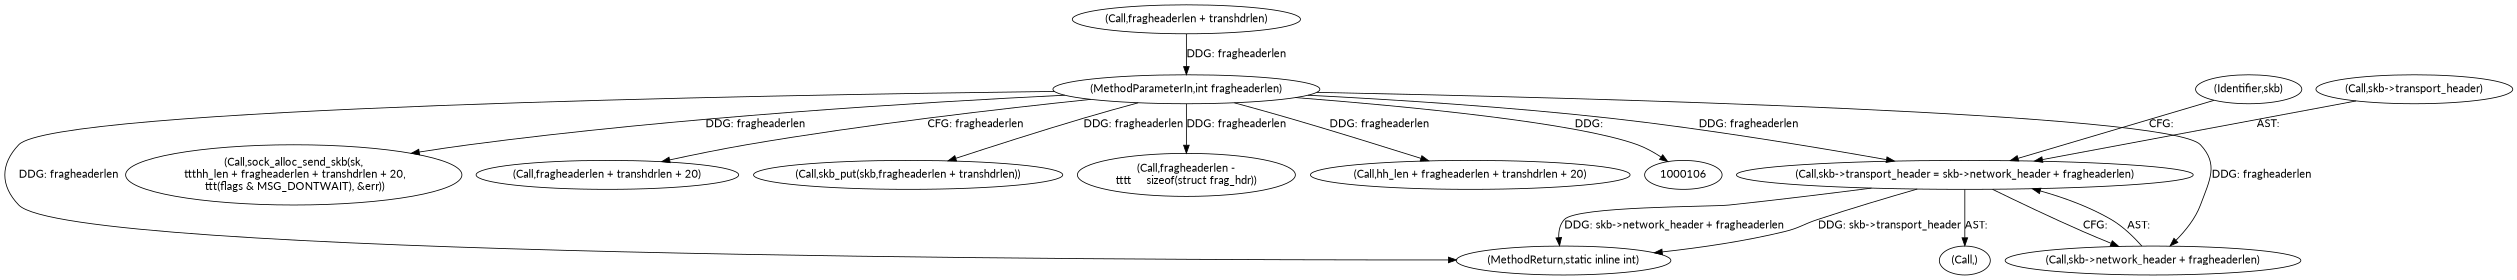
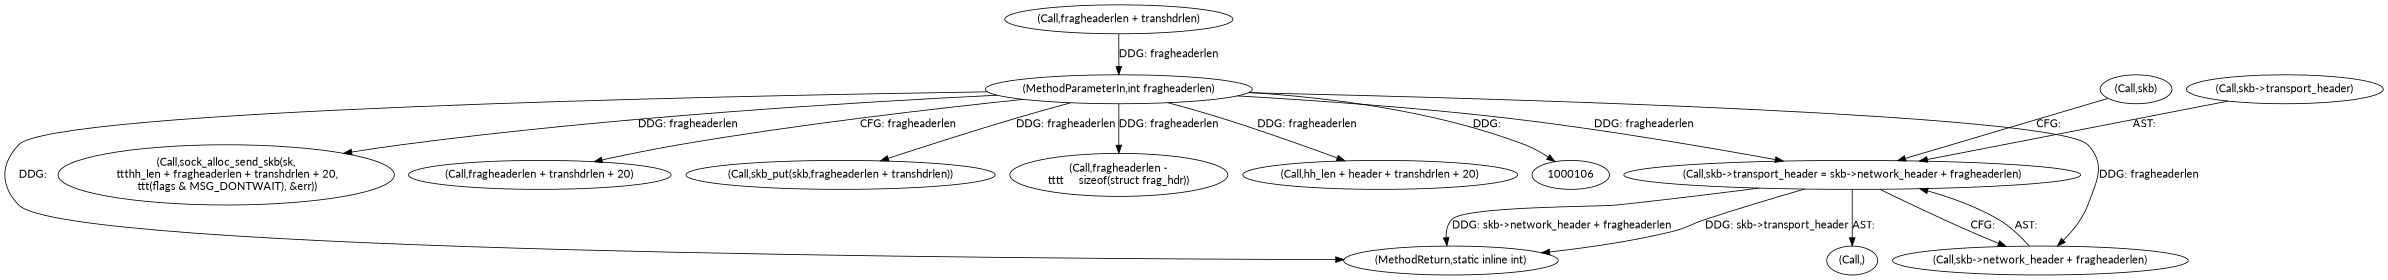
(2249, 89) -> (2136, 89)
(69, 175) -> (35, 175)
(1470, 175) -> (1380, 175)
